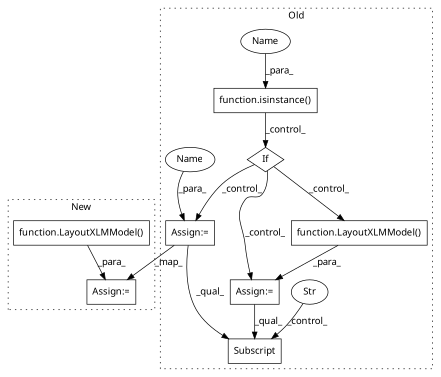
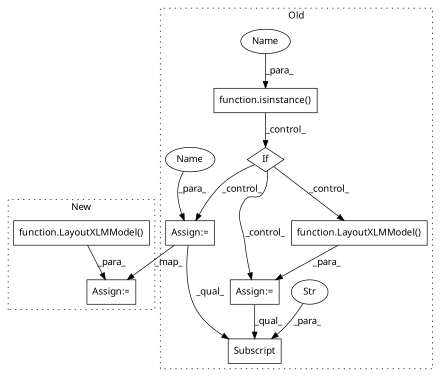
(307, 322) -> (307, 322)
